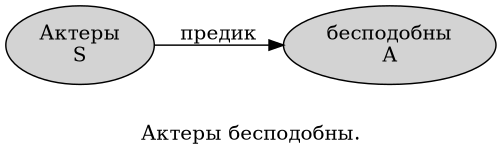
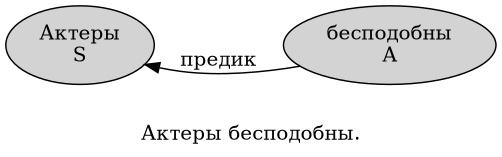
(212, 45) -> (230, 73)
